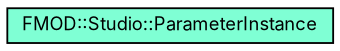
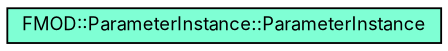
(170, 26) -> (224, 26)
